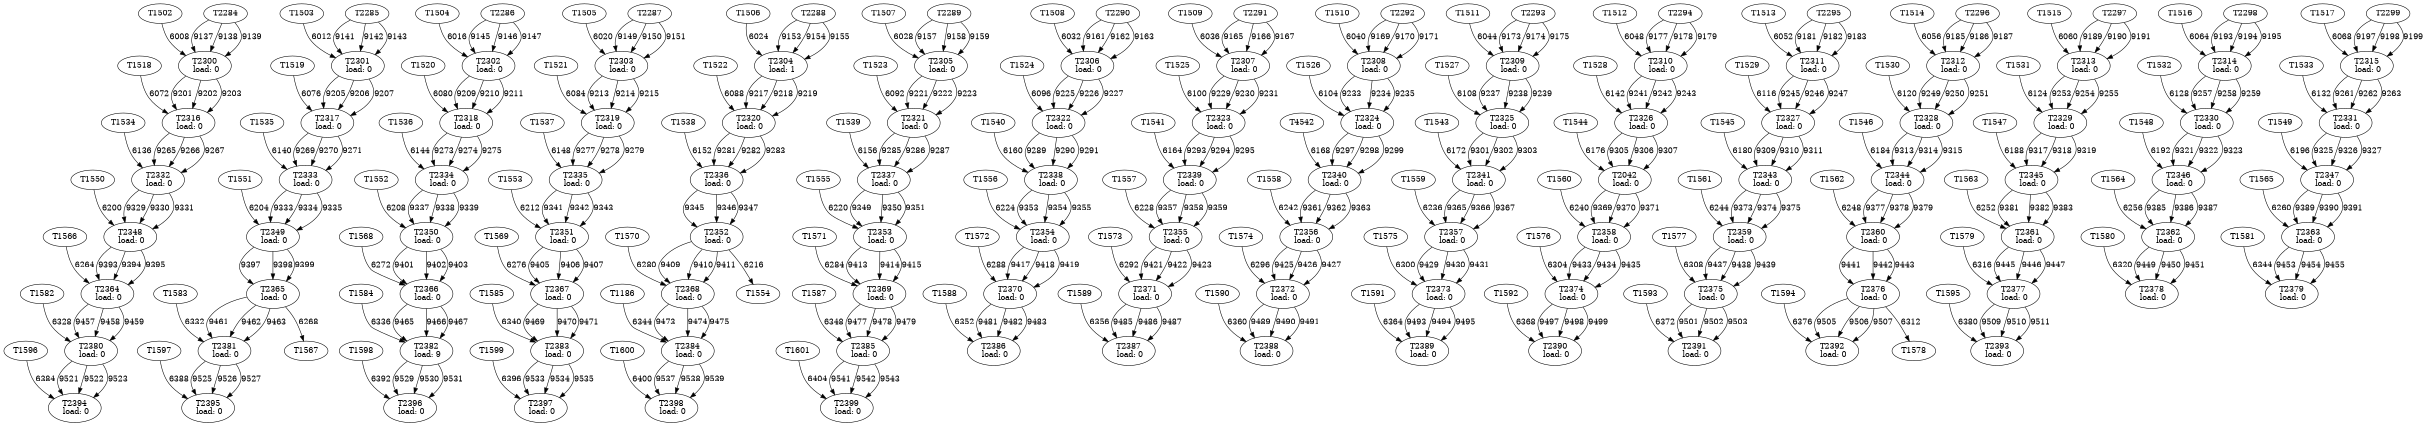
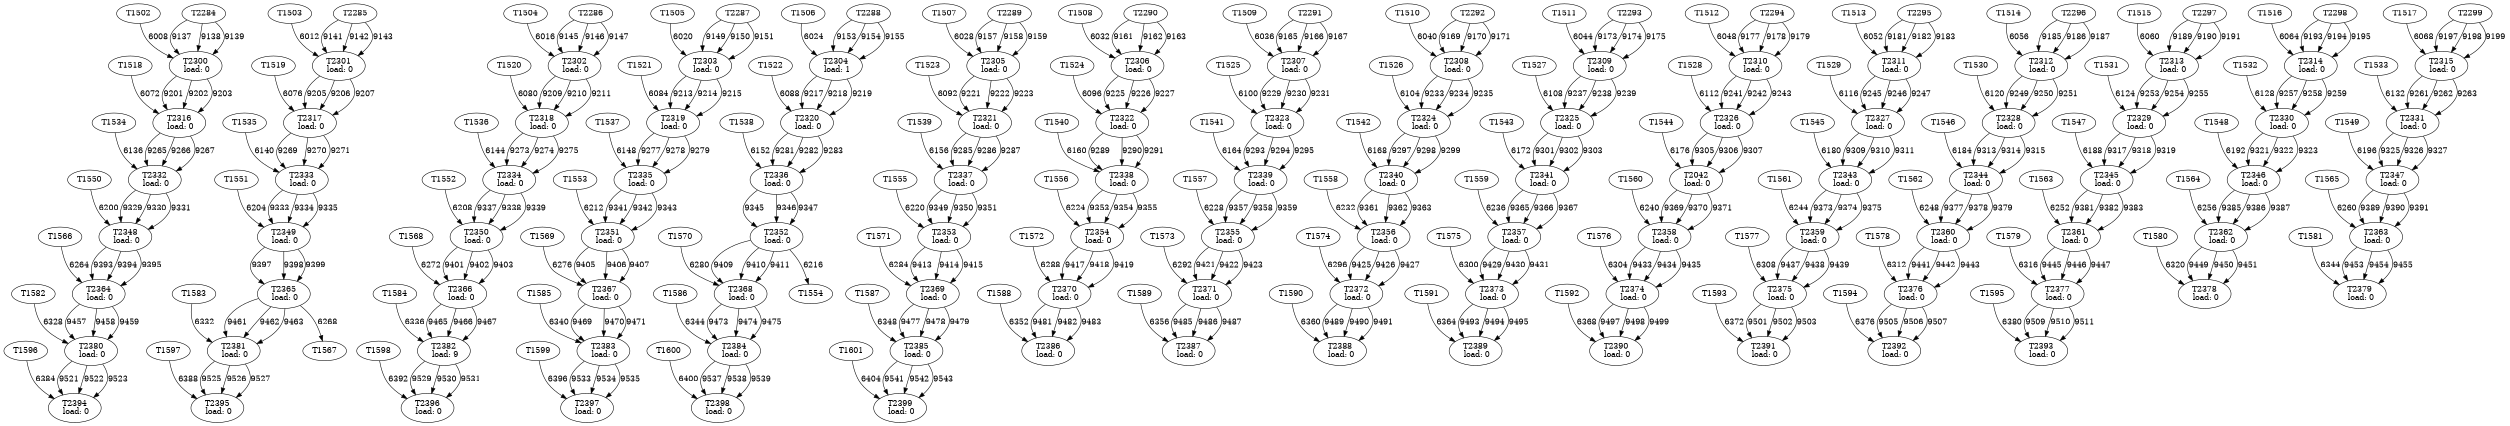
(1615, 94) -> (1709, 94)
(1302, 123) -> (1359, 123)
(1289, 208) -> (1346, 208)
(622, 294) -> (675, 294)
(1897, 321) -> (1884, 263)
